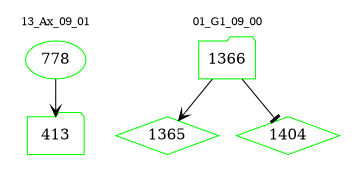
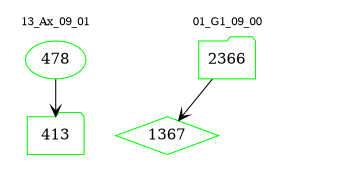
(56, 60) -> (56, 60)
(227, 60) -> (227, 60)
(167, 136) -> (167, 136)
(288, 136) -> none
